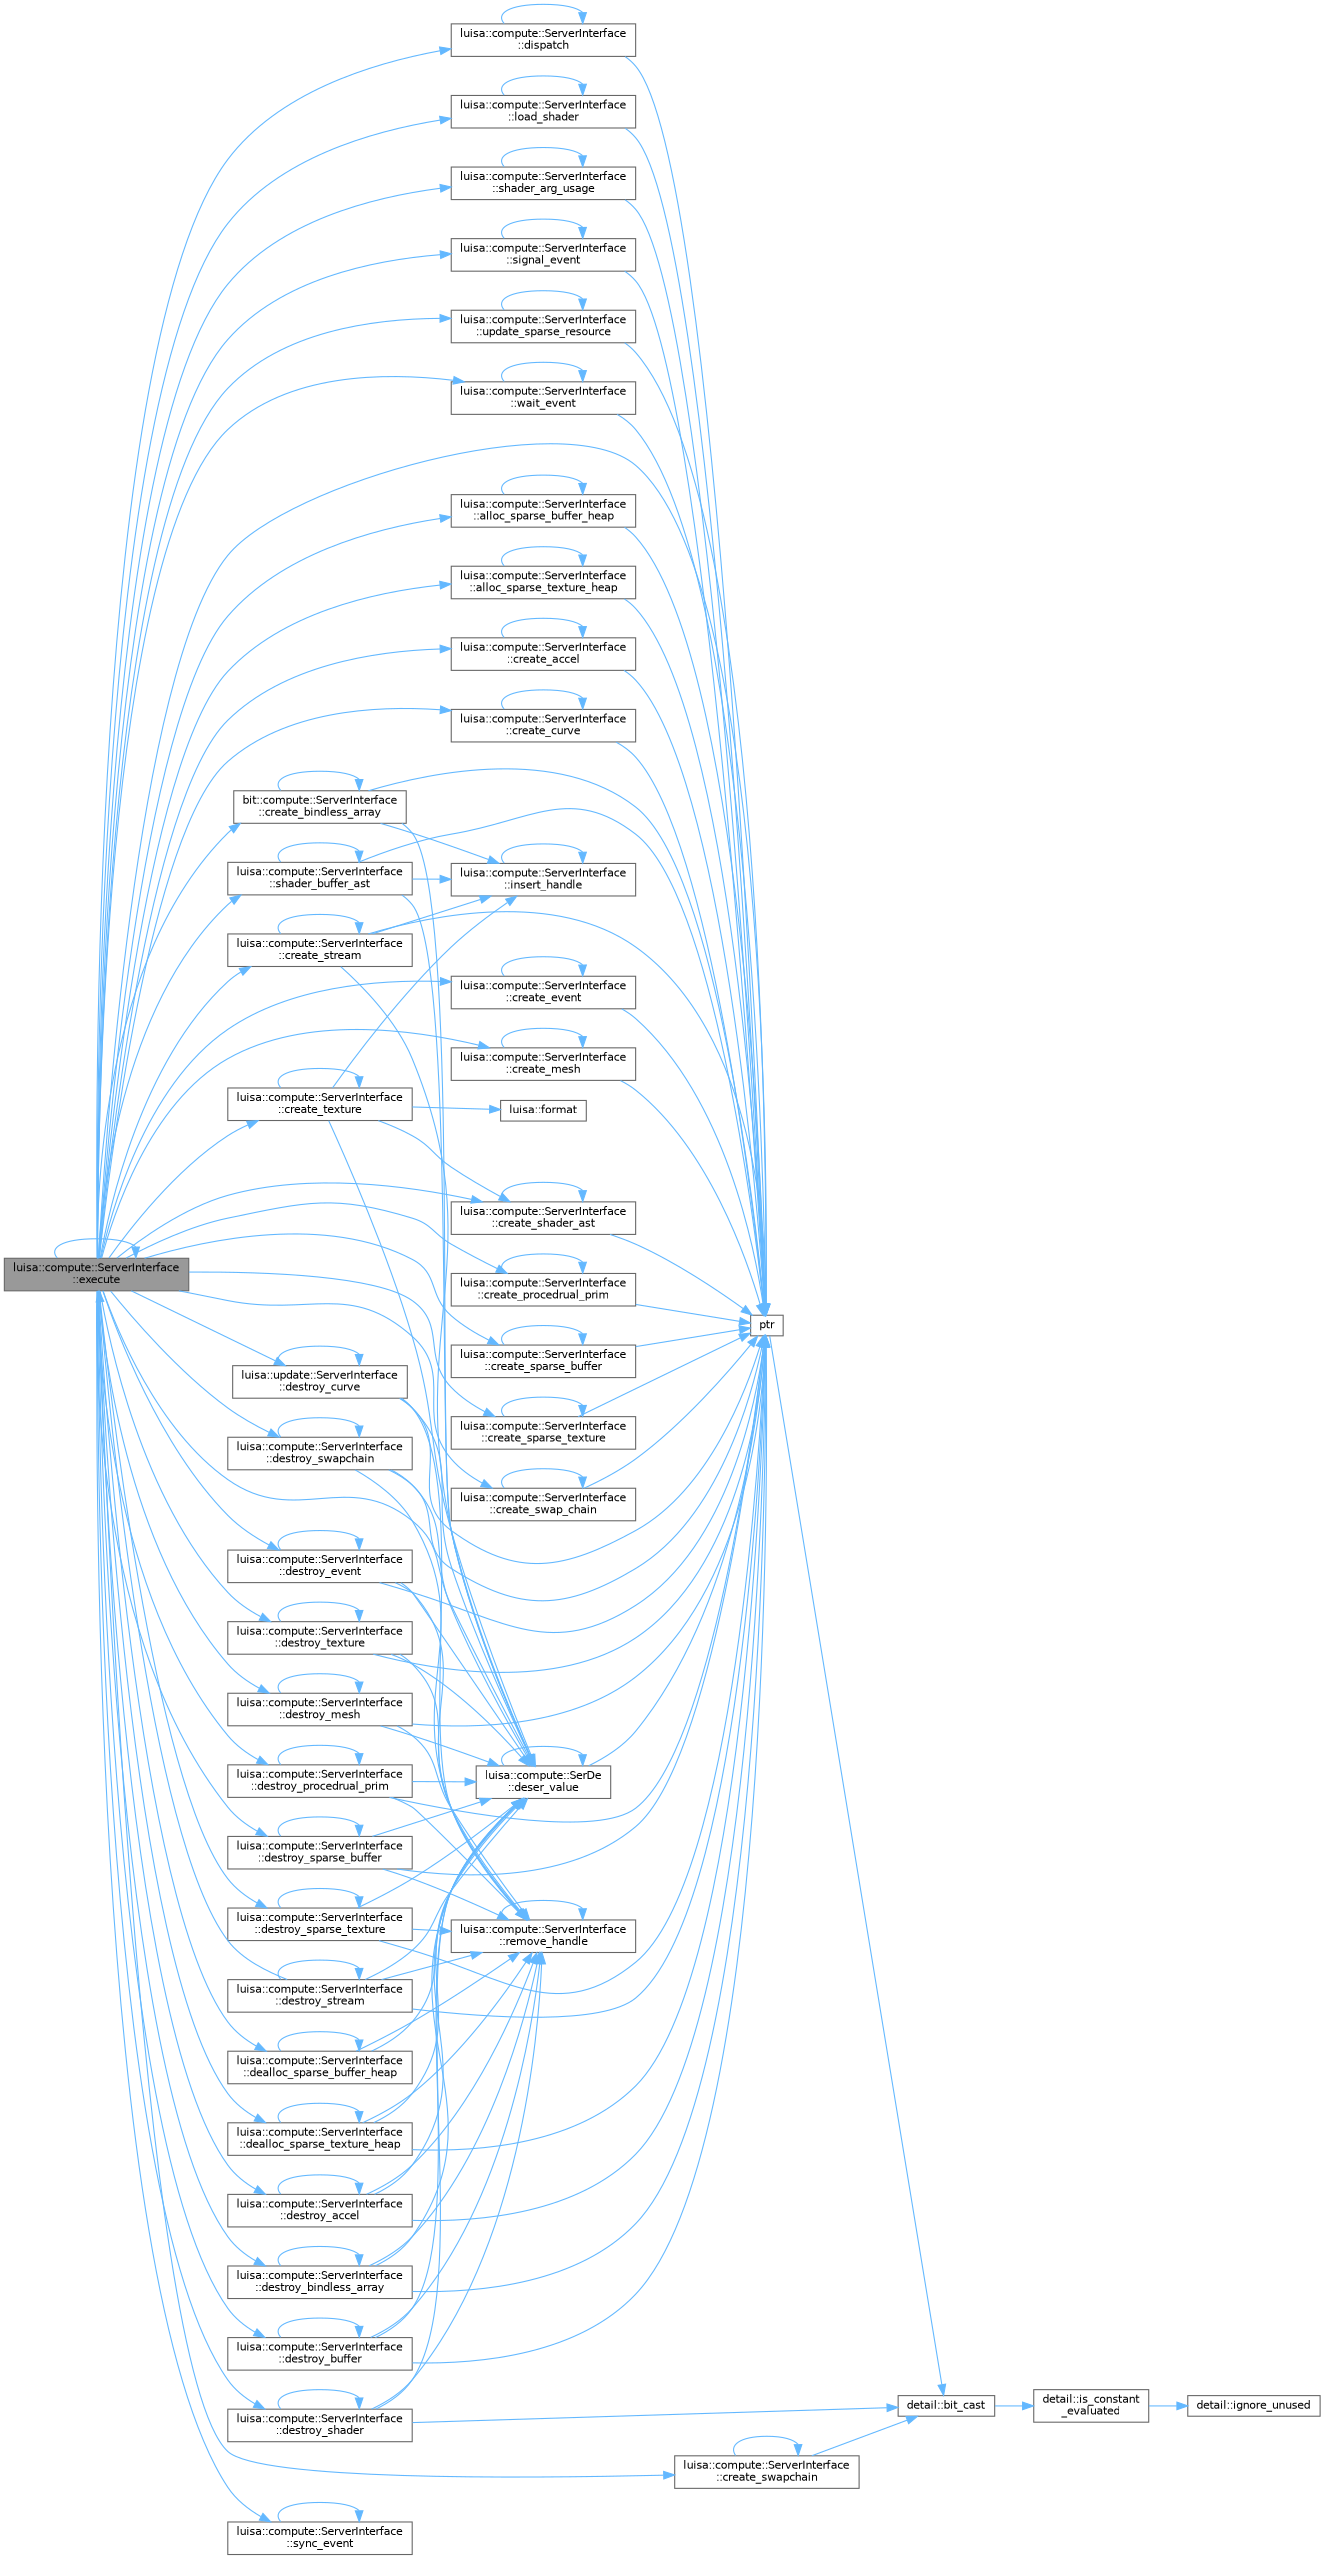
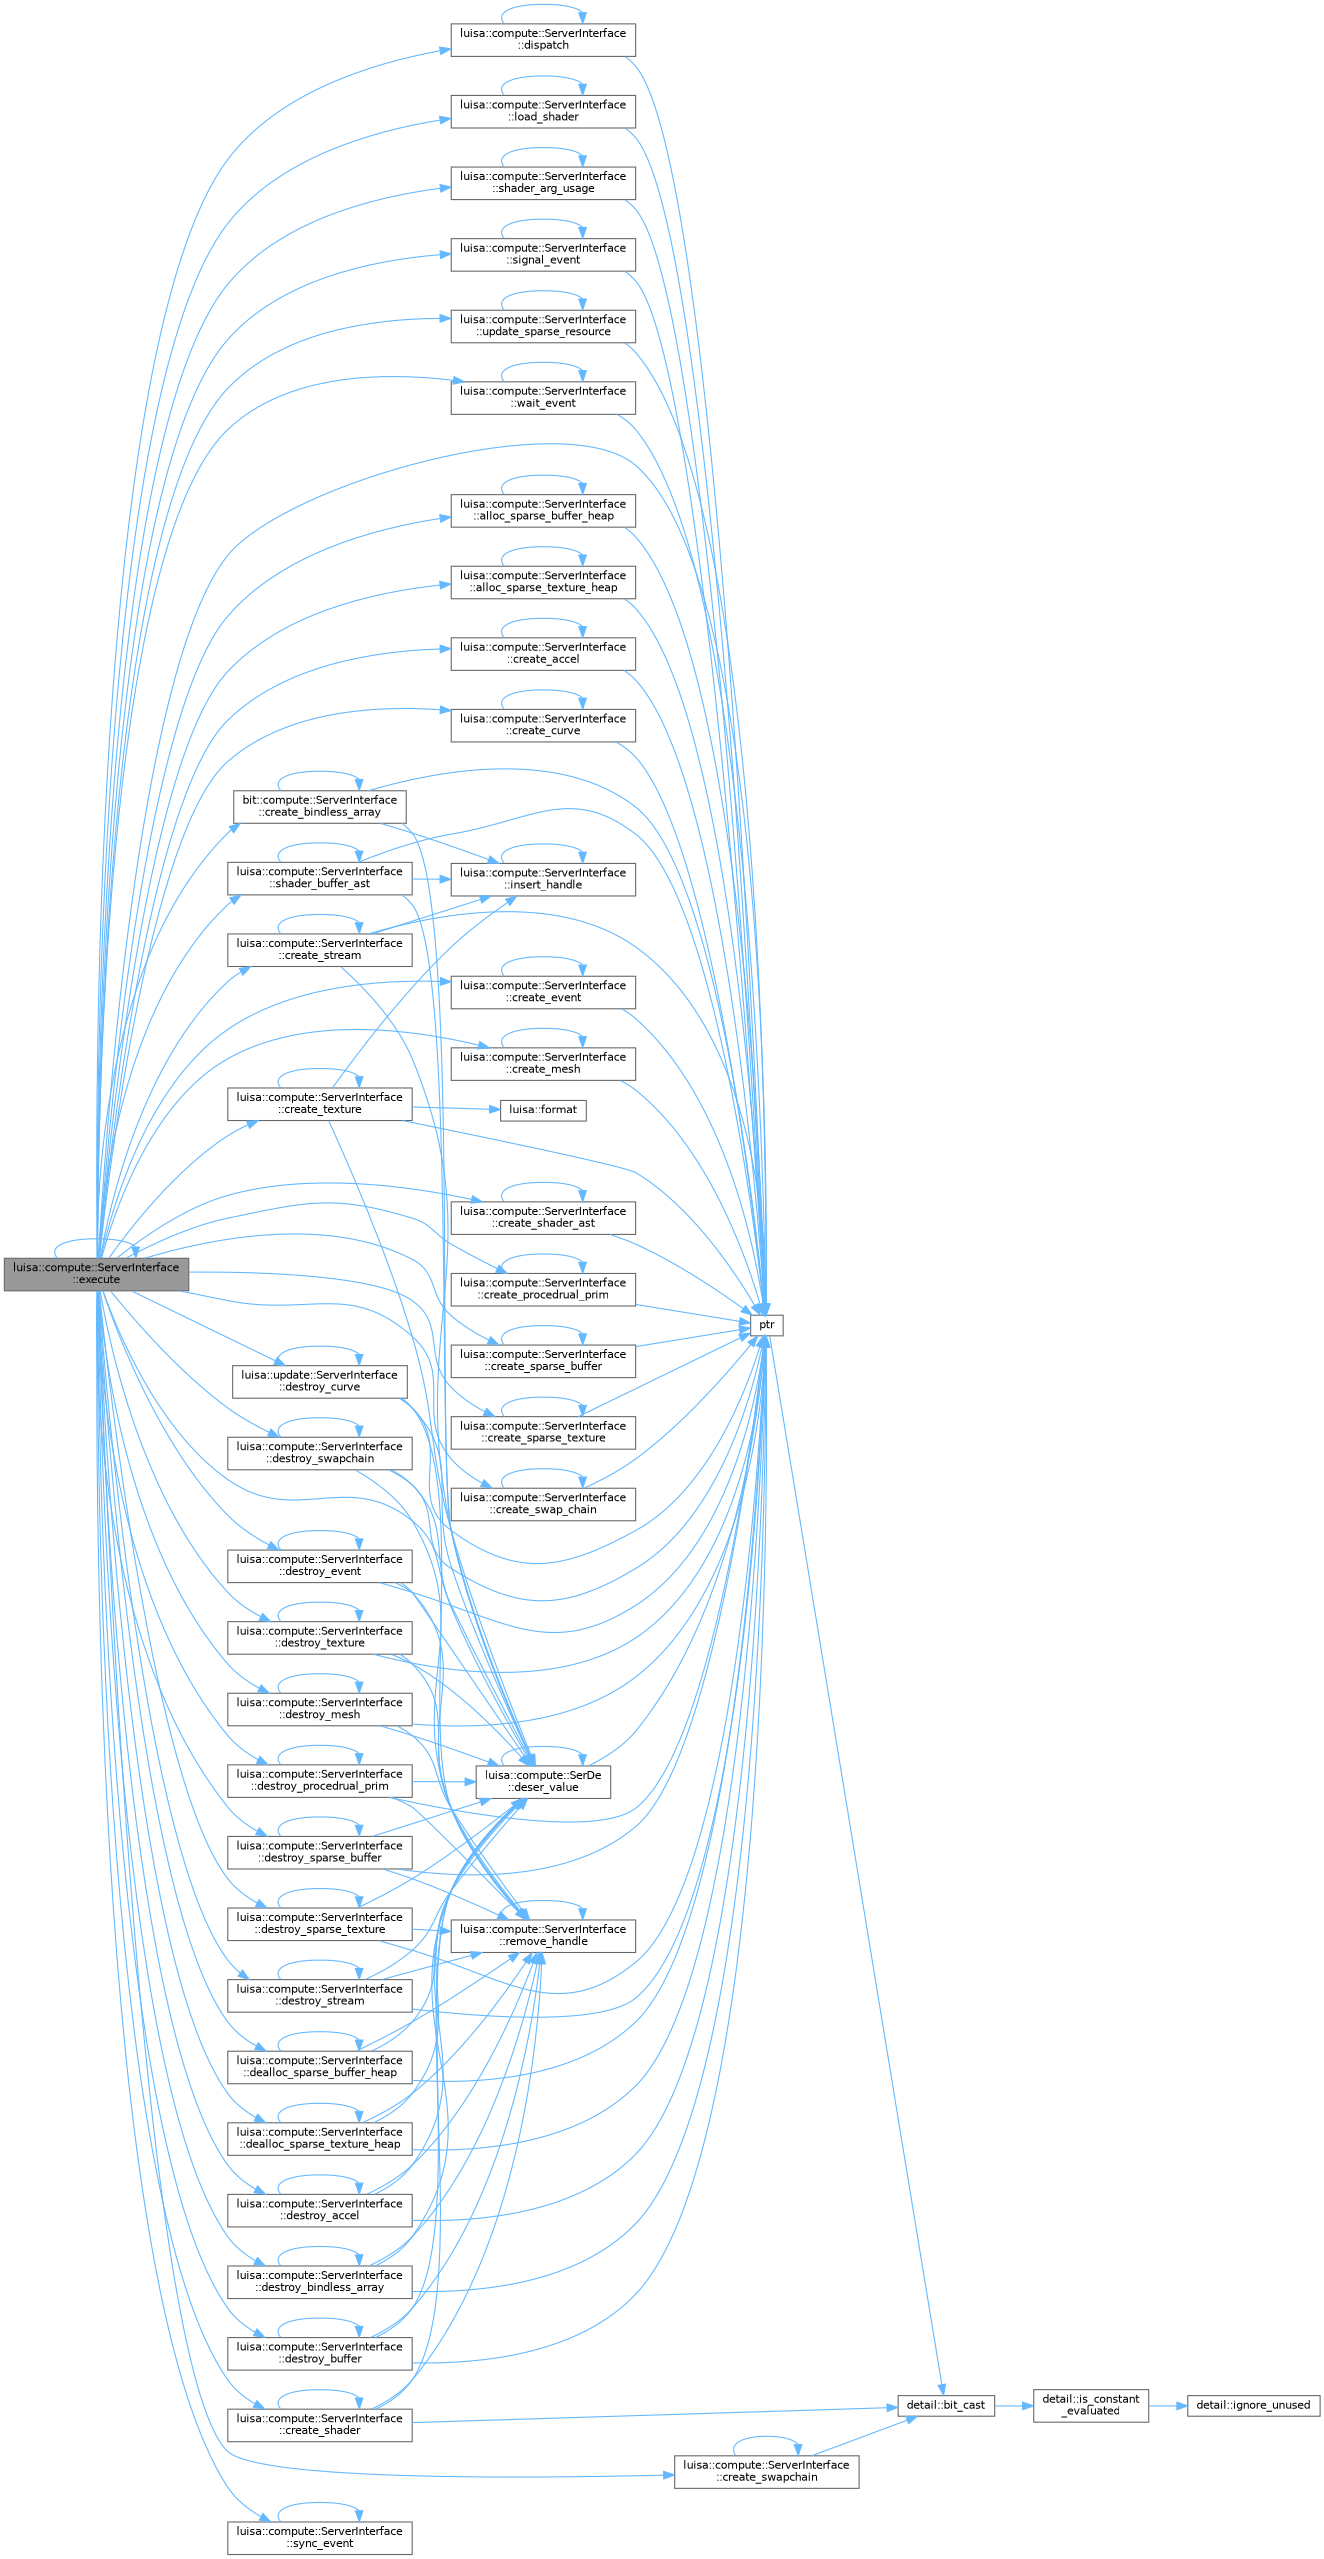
(431, 1150) -> (607, 1164)
(148, 1681) -> (141, 1658)
none -> (671, 1967)
(320, 2425) -> (320, 2425)
